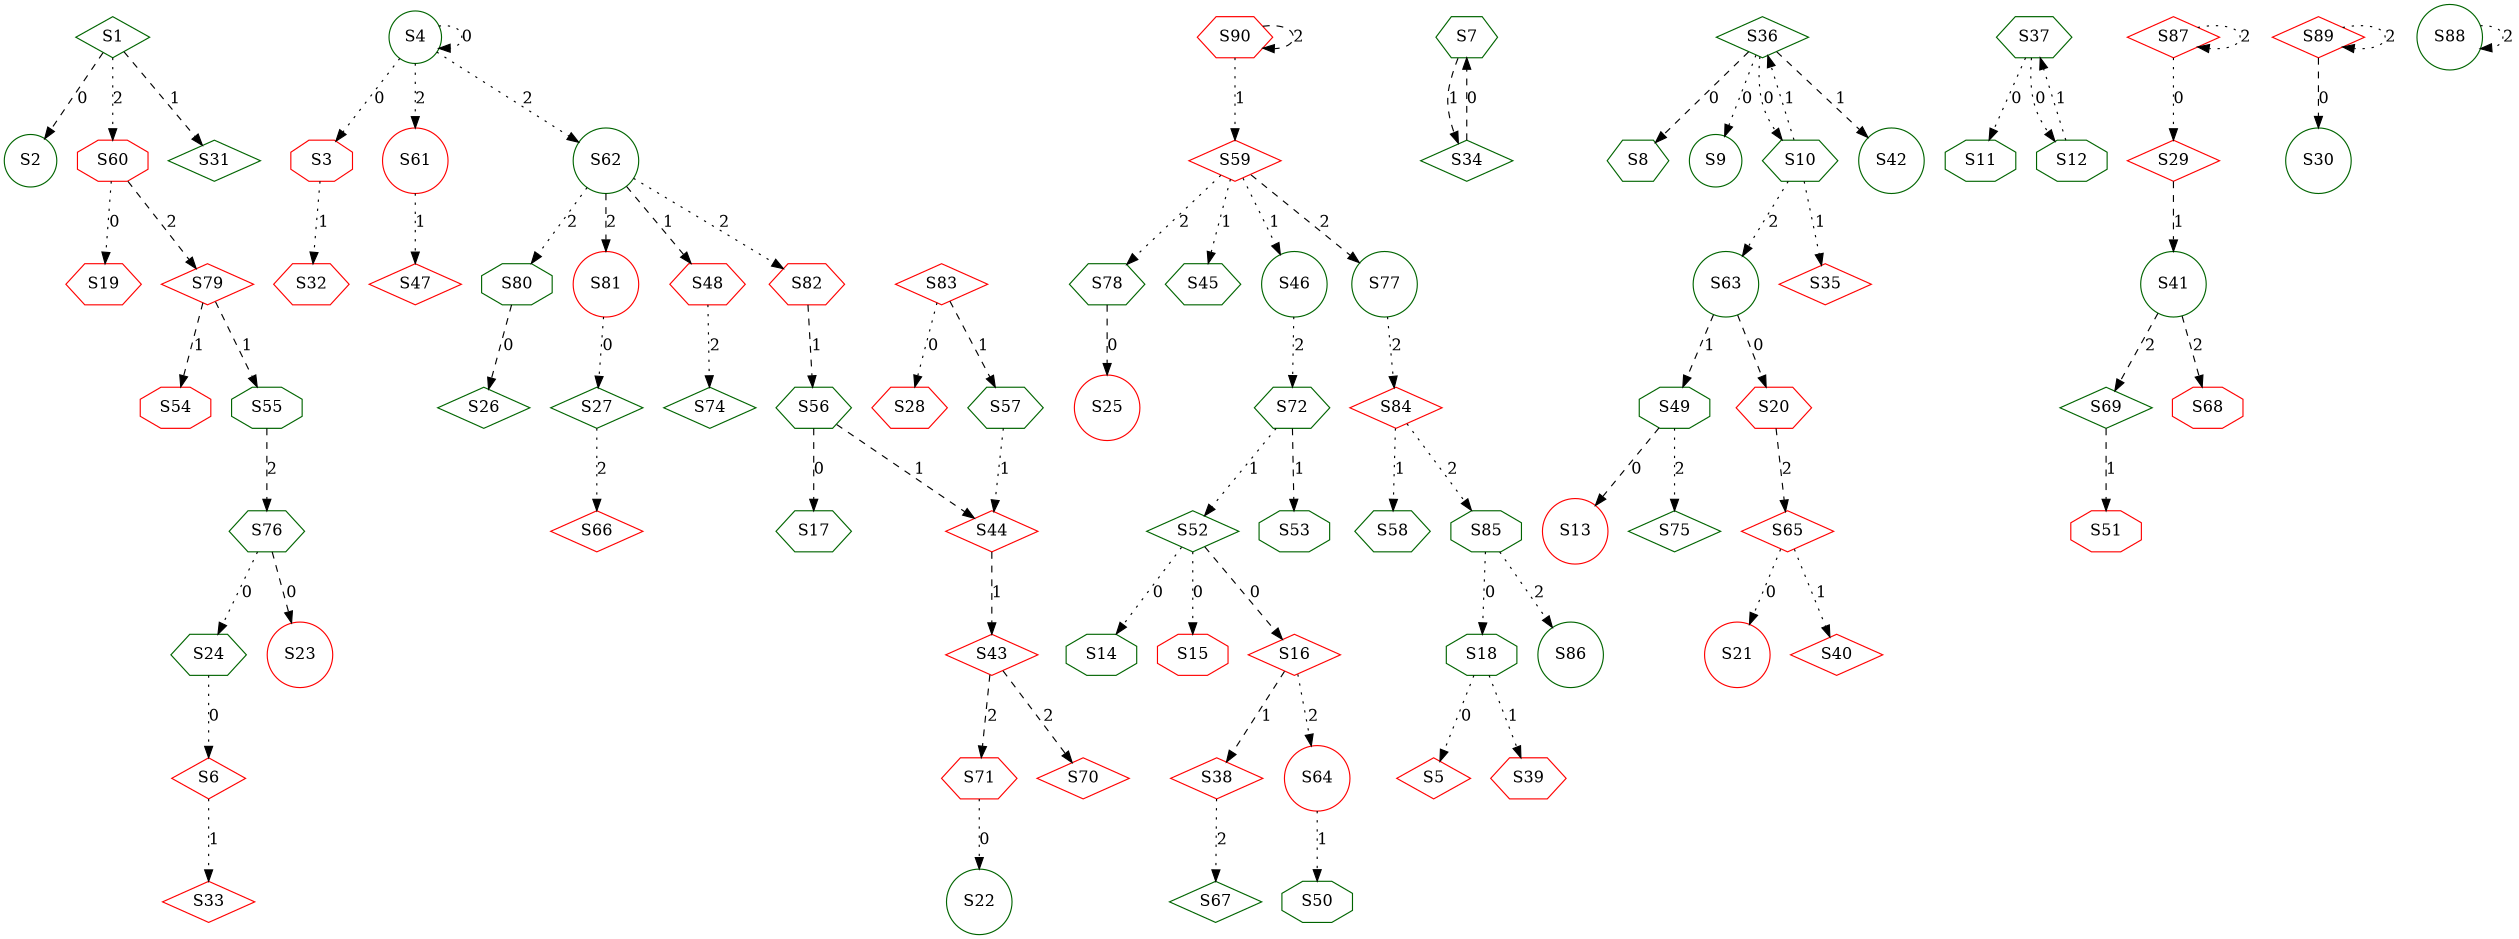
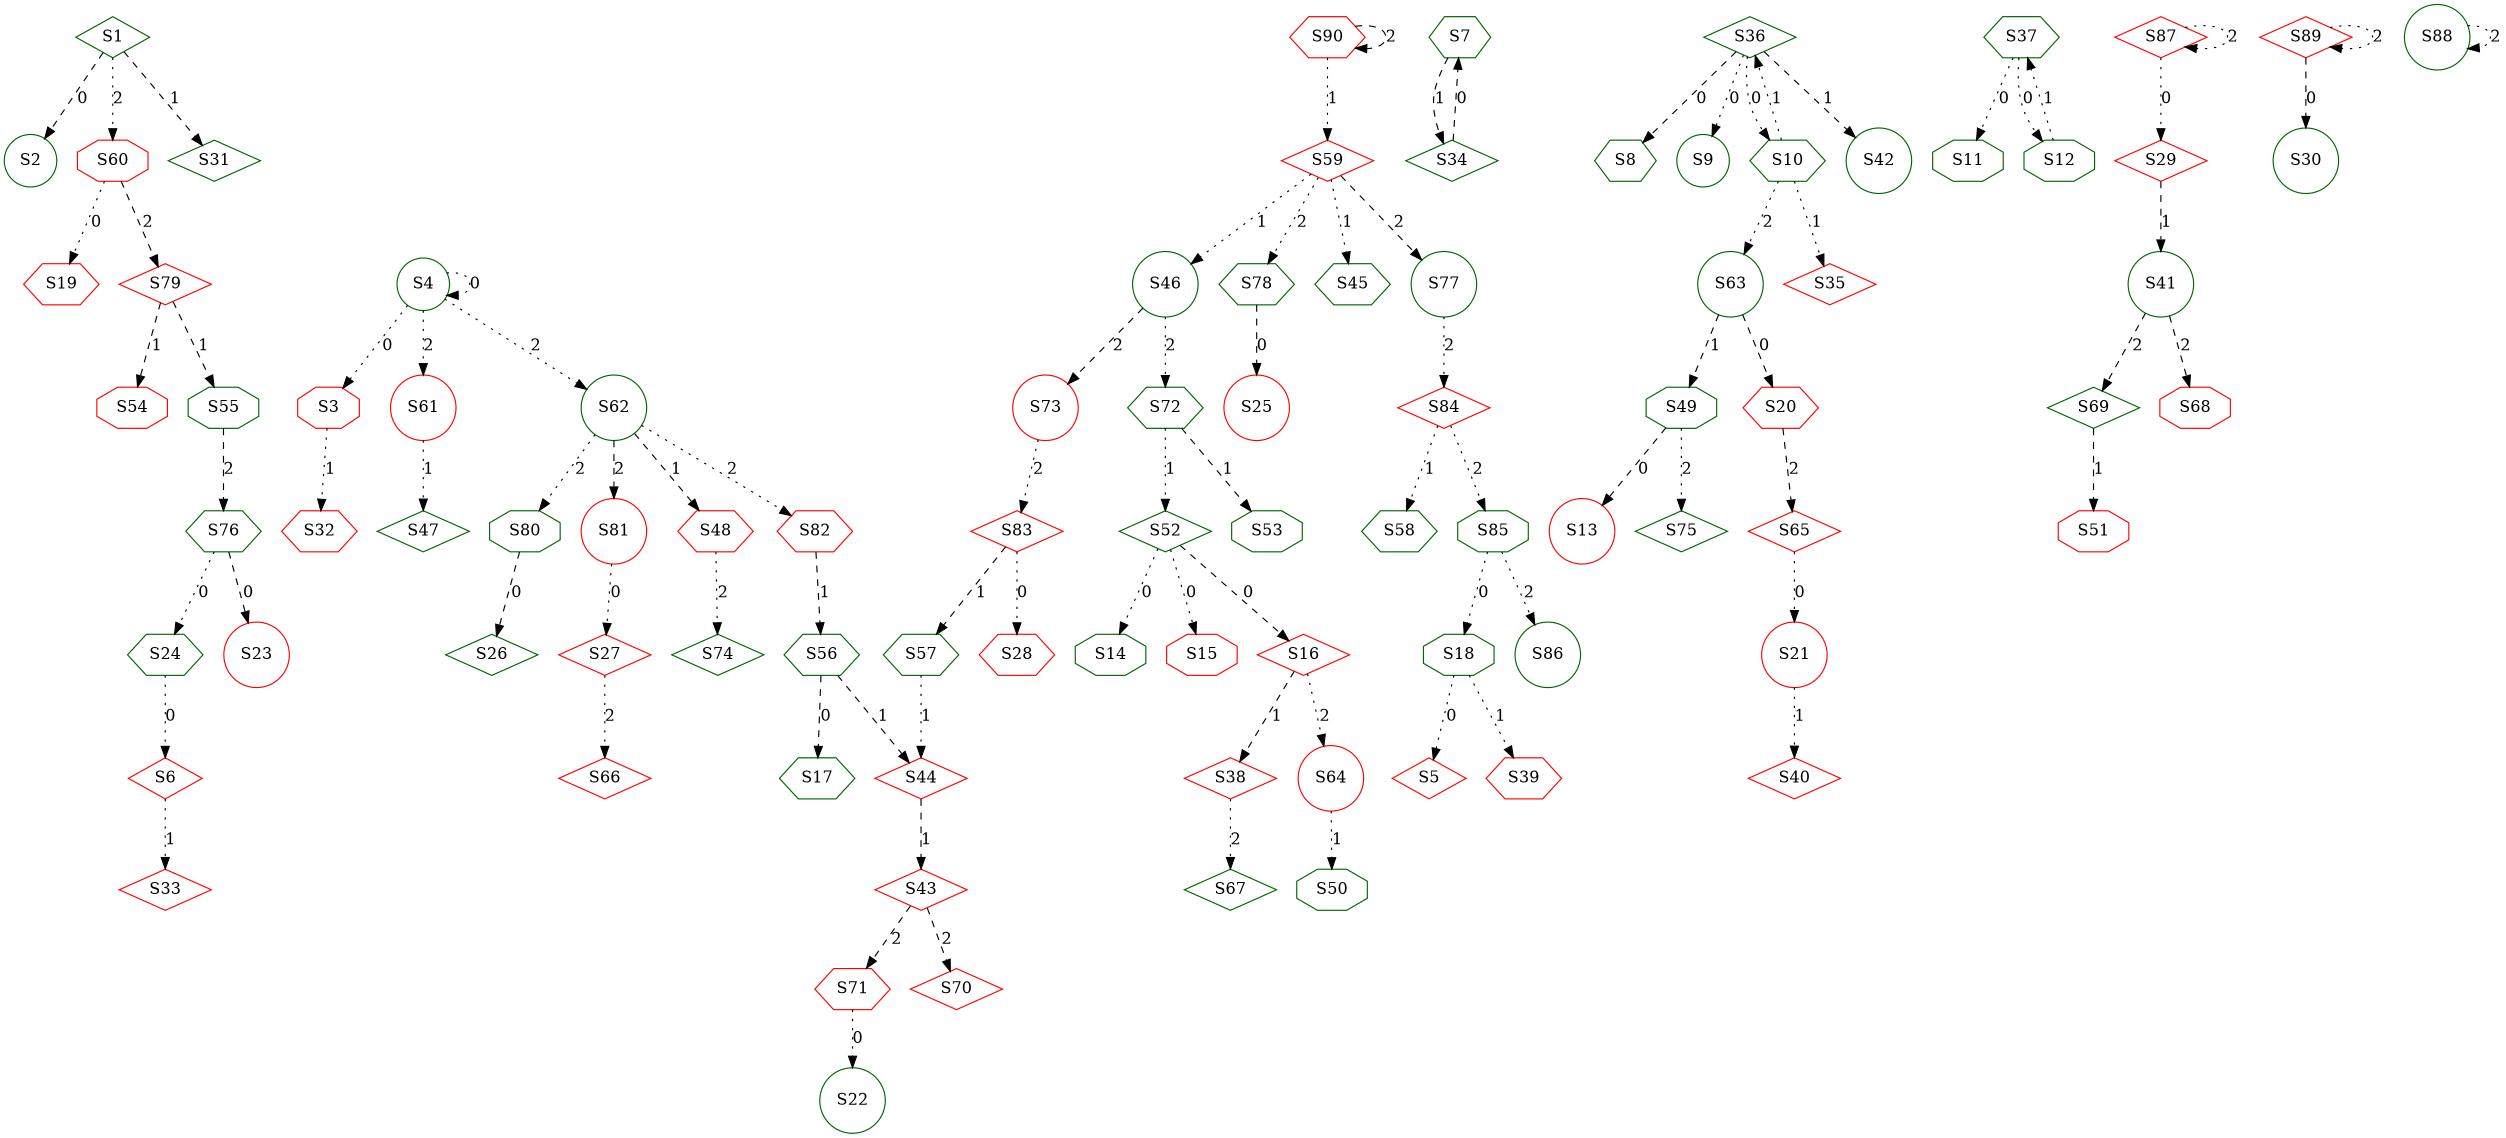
(415, 284) -> (423, 531)
(597, 408) -> (605, 655)
none -> (1045, 408)
(1810, 588) -> (1794, 717)
